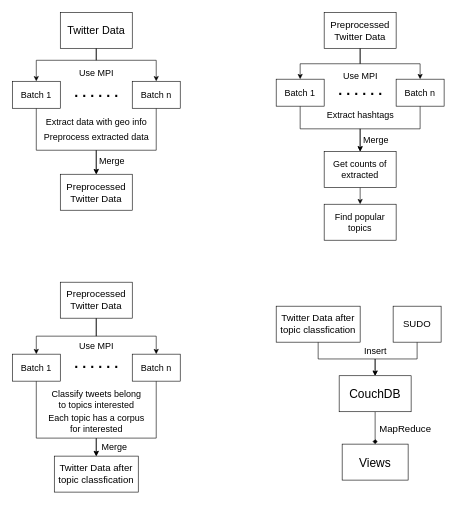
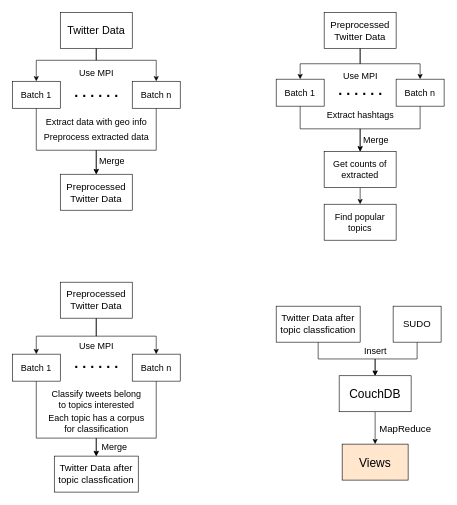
(97, 423) -> (97, 423)
(375, 438) -> (375, 438)
(375, 462) -> (375, 462)
